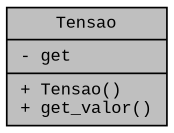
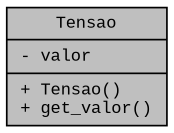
(46, 56) -> (56, 56)
